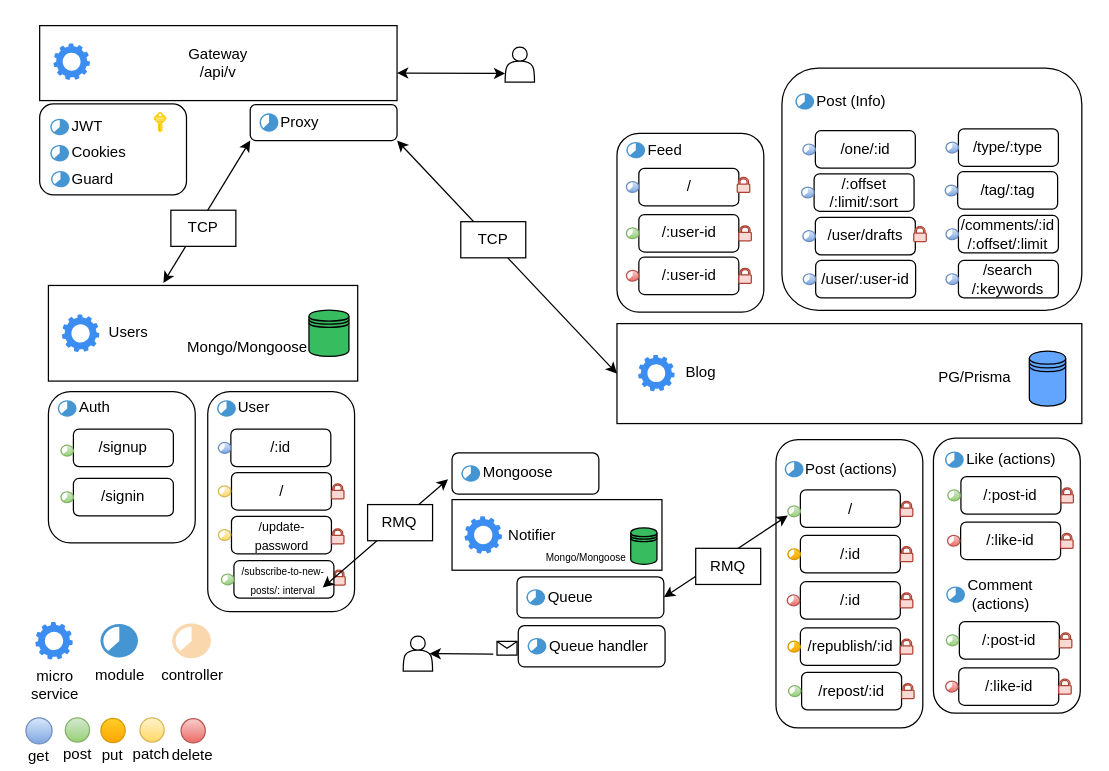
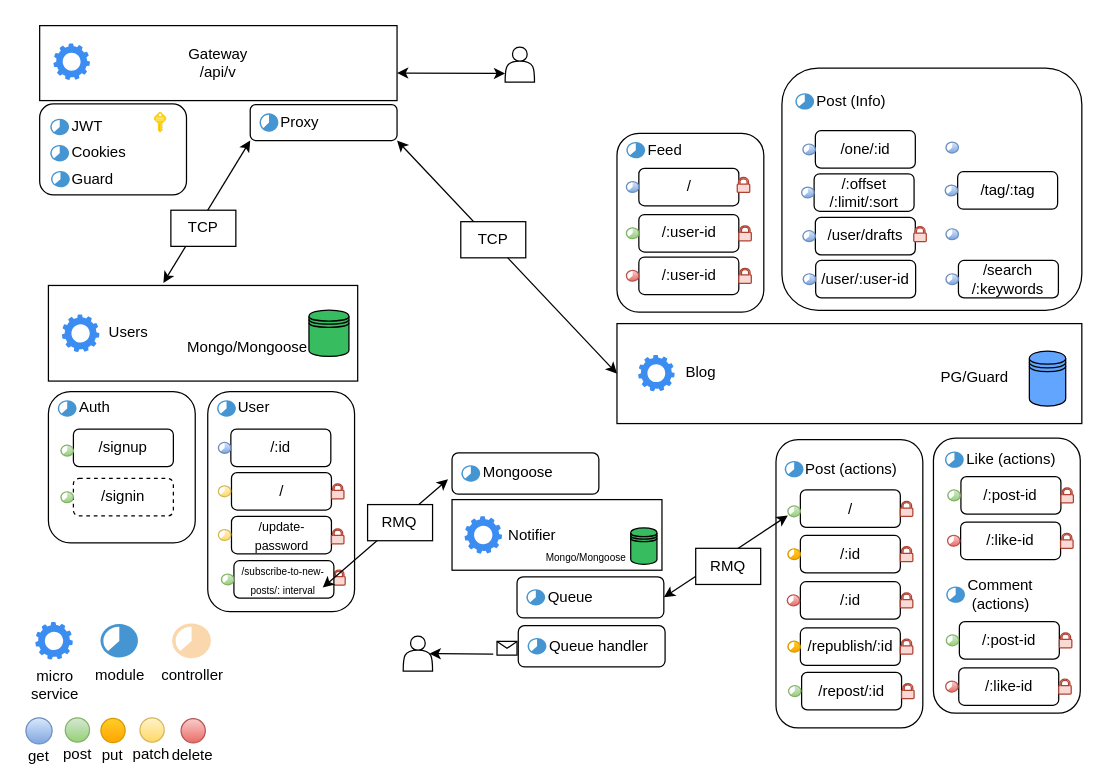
(1008, 148) -> none
(1008, 234) -> none
(975, 378) -> (975, 378)
(123, 497) -> (123, 497)
